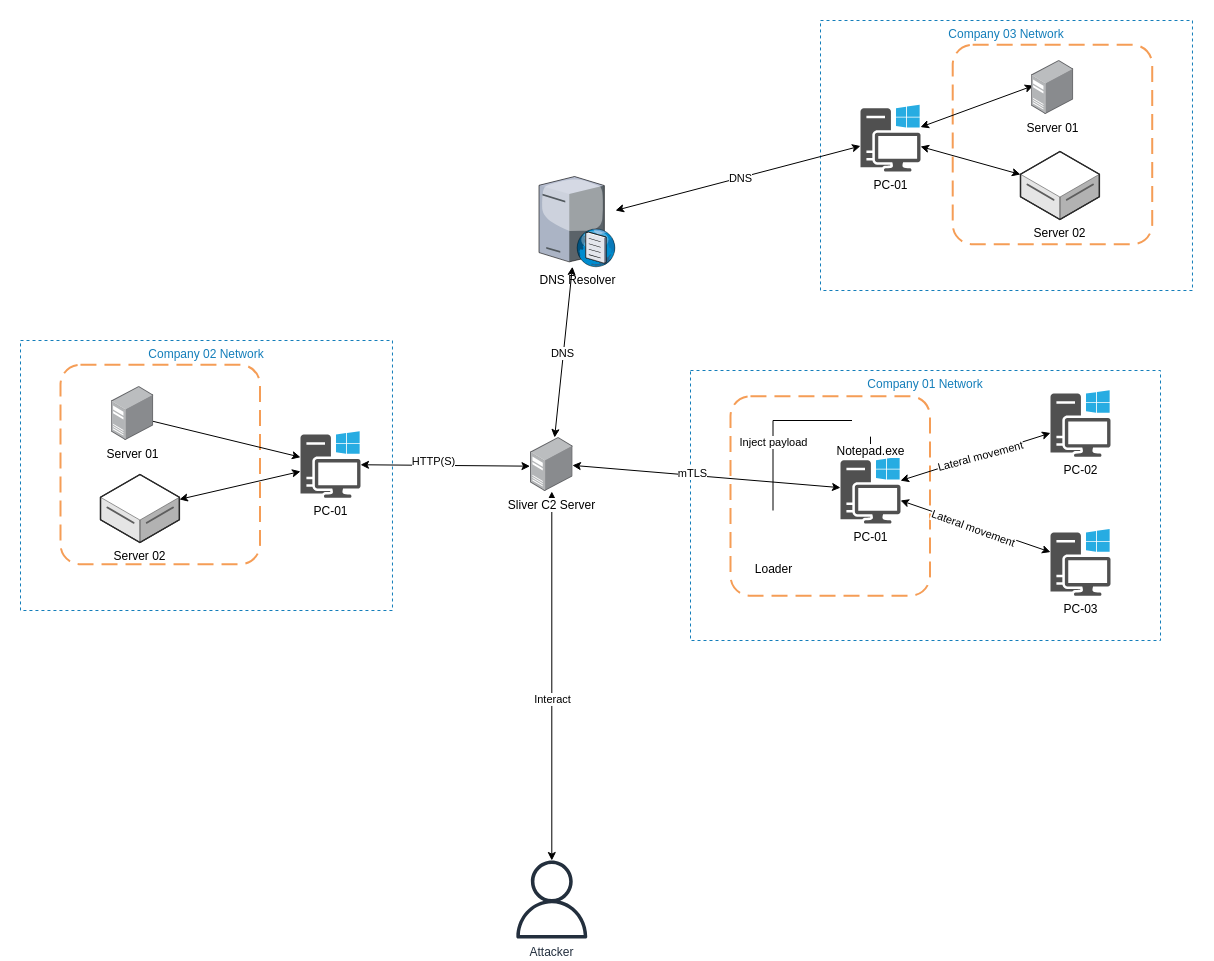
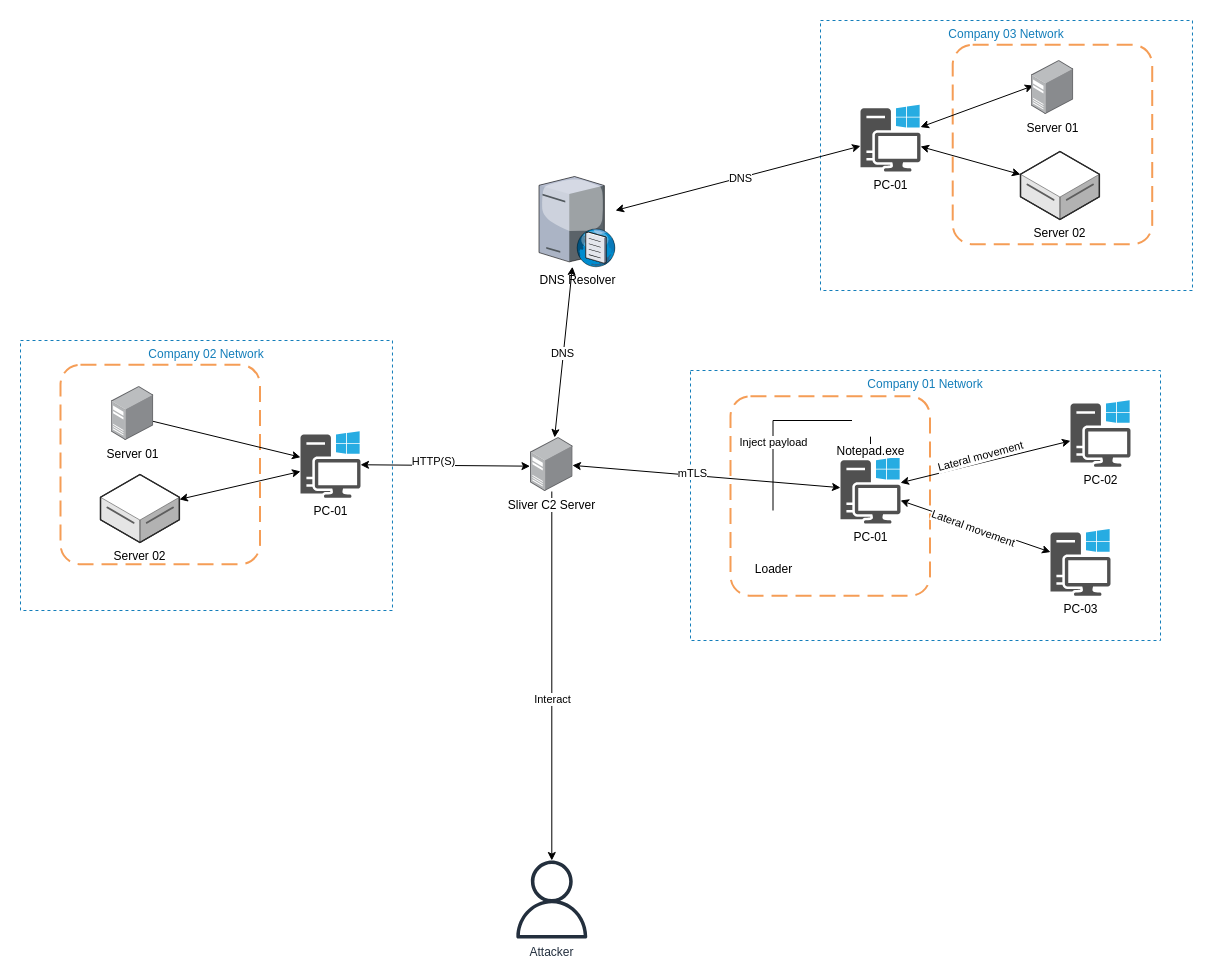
(1081, 424) -> (1101, 434)
(552, 499) -> (552, 496)
